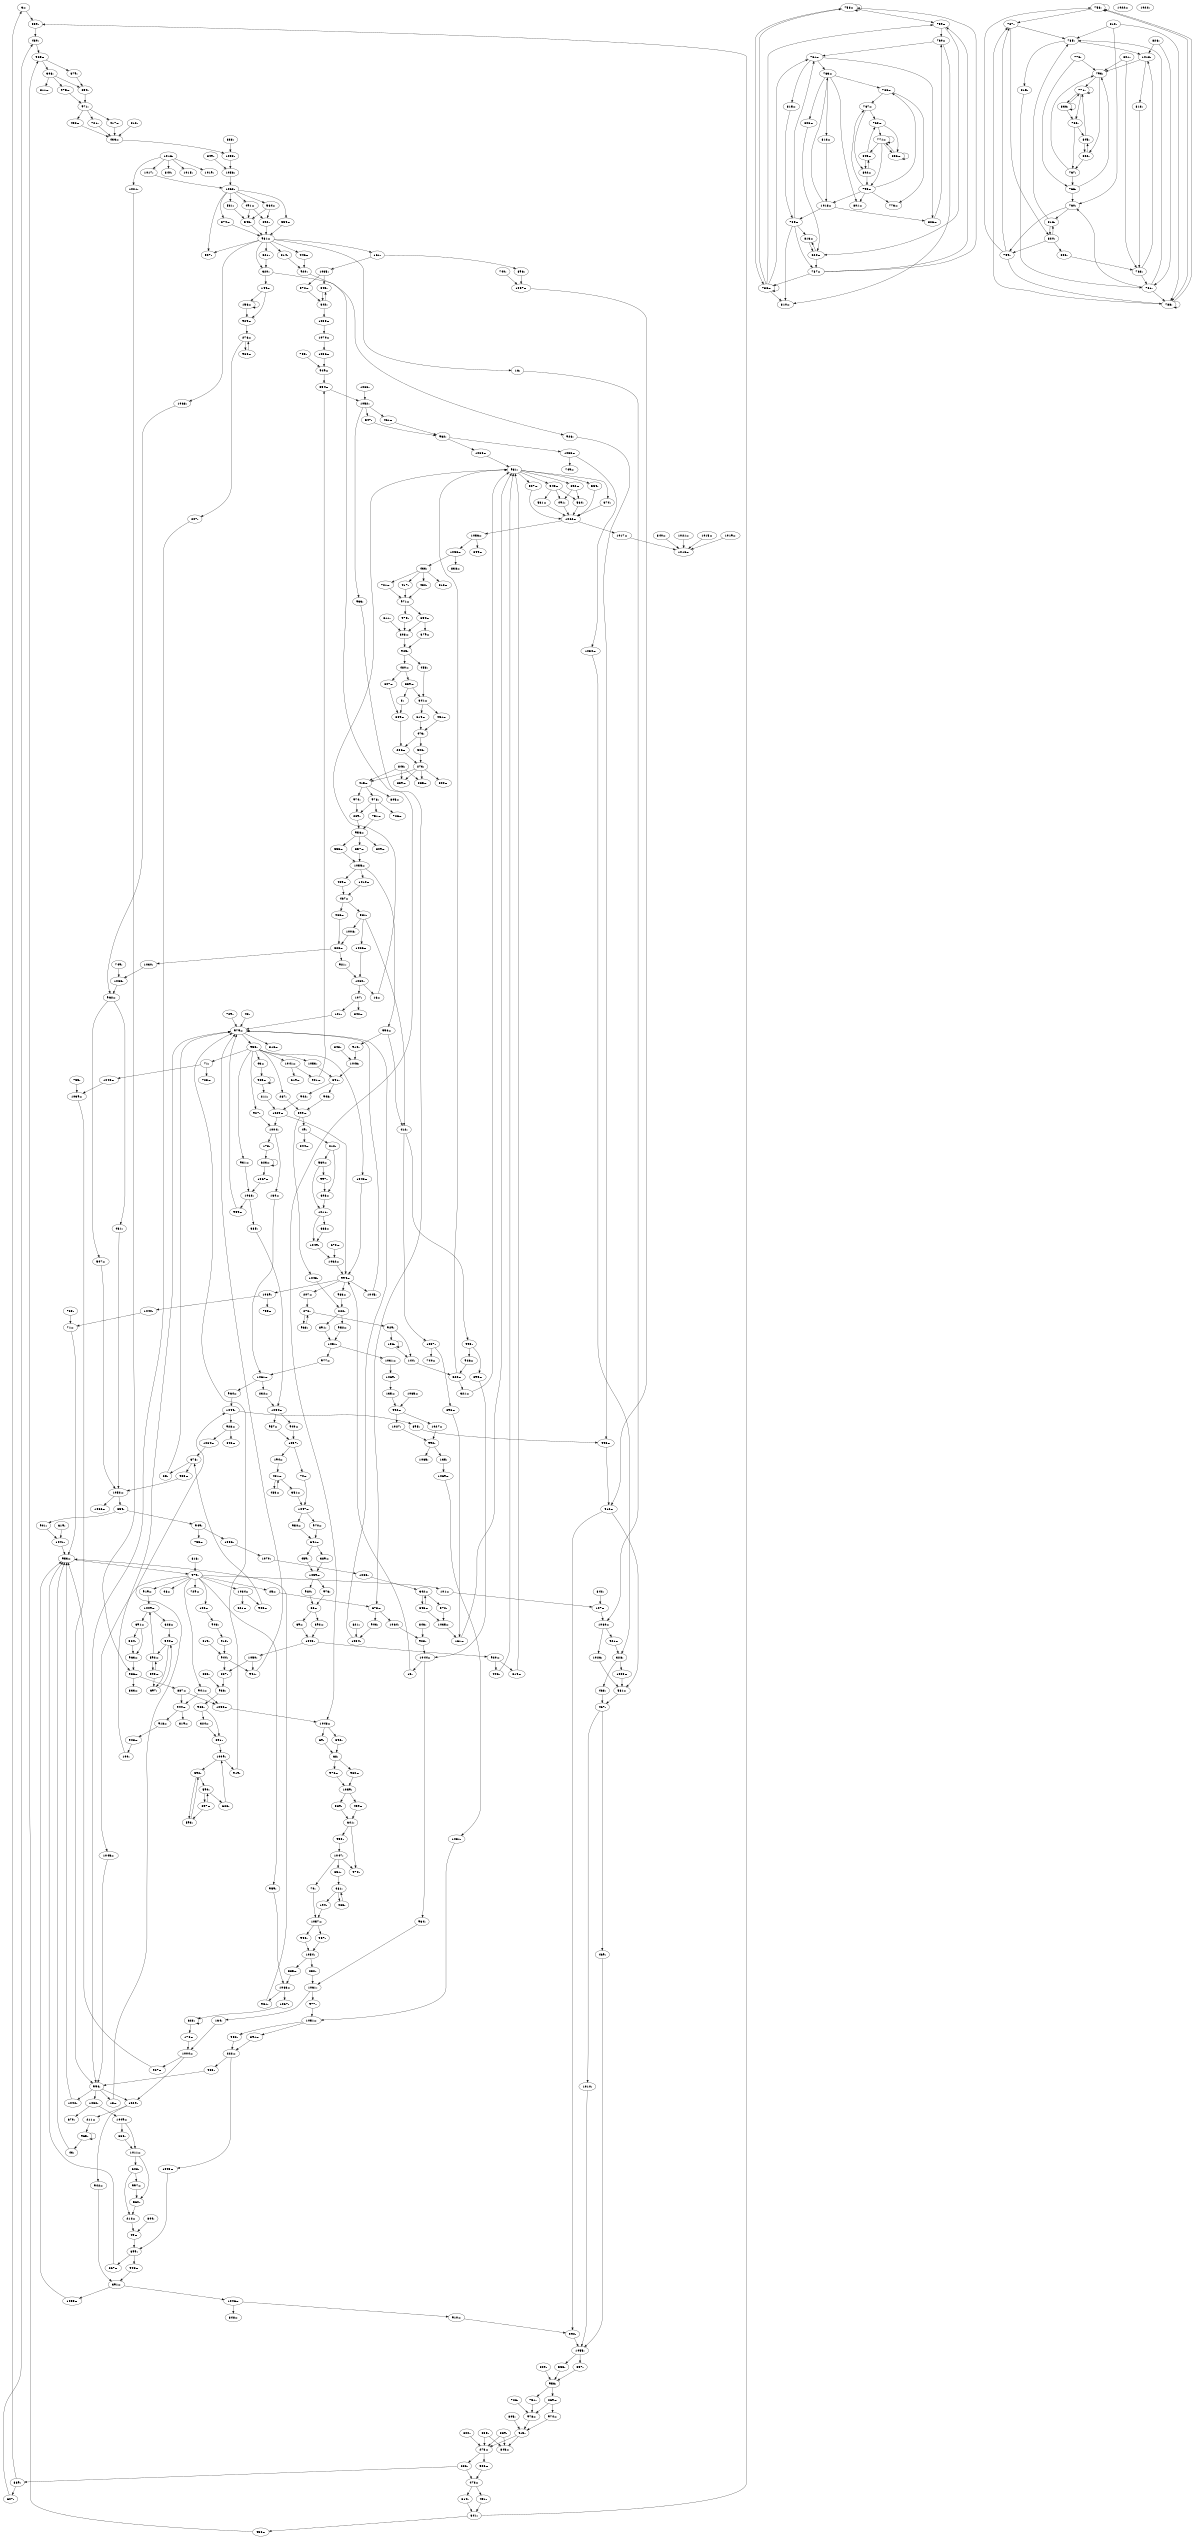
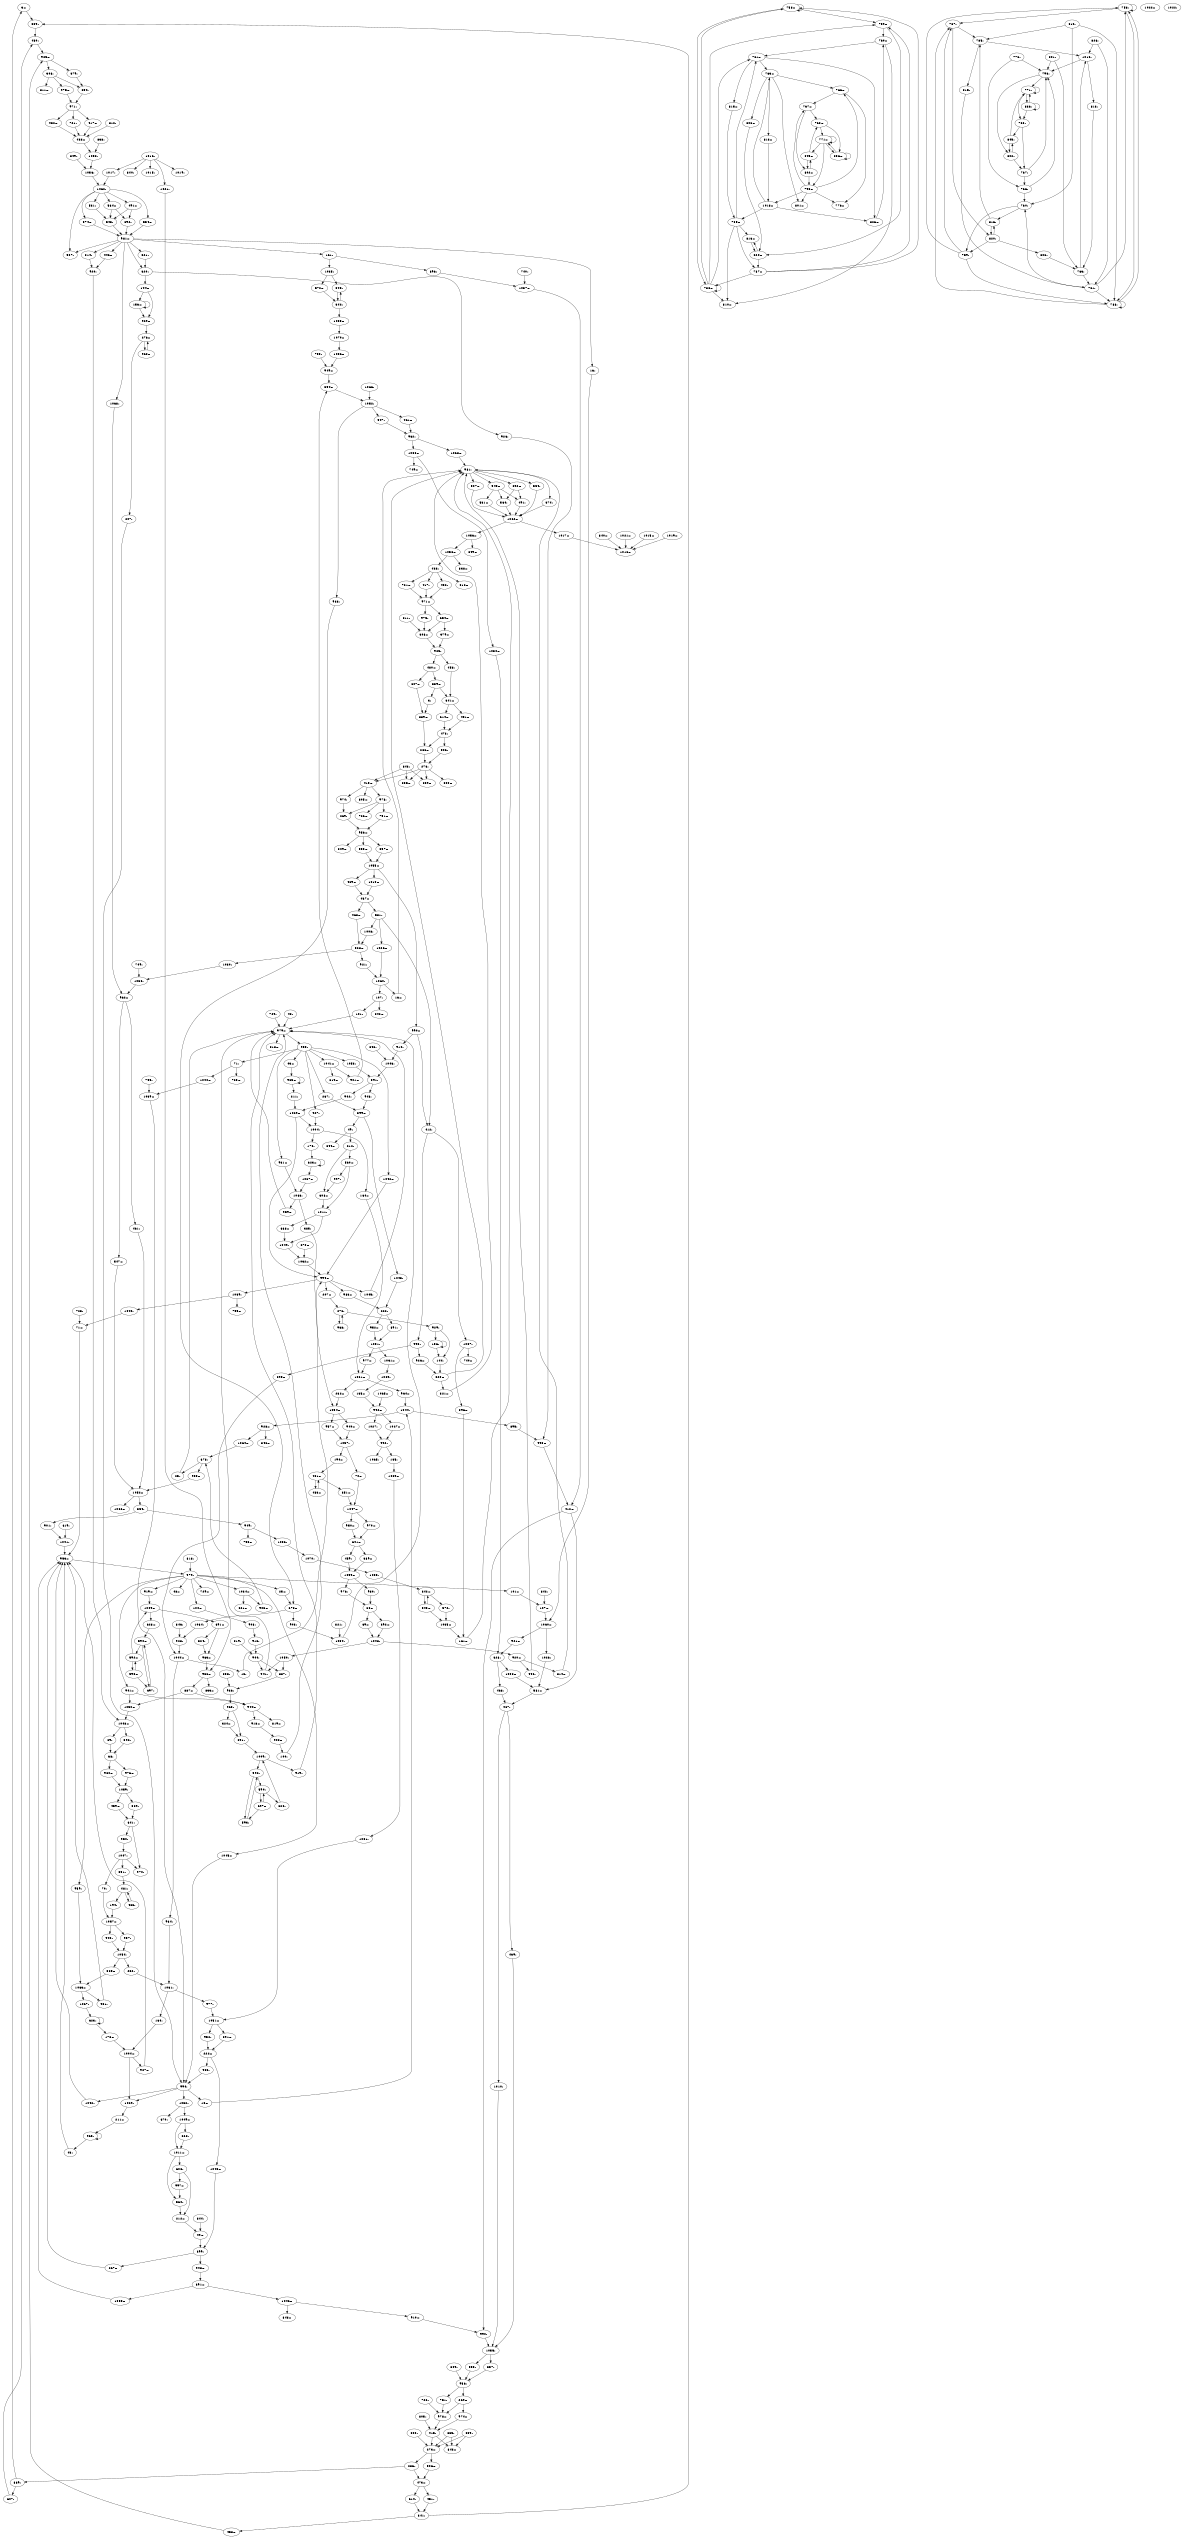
(1161, 130) -> (1125, 155)
(99, 2186) -> none
